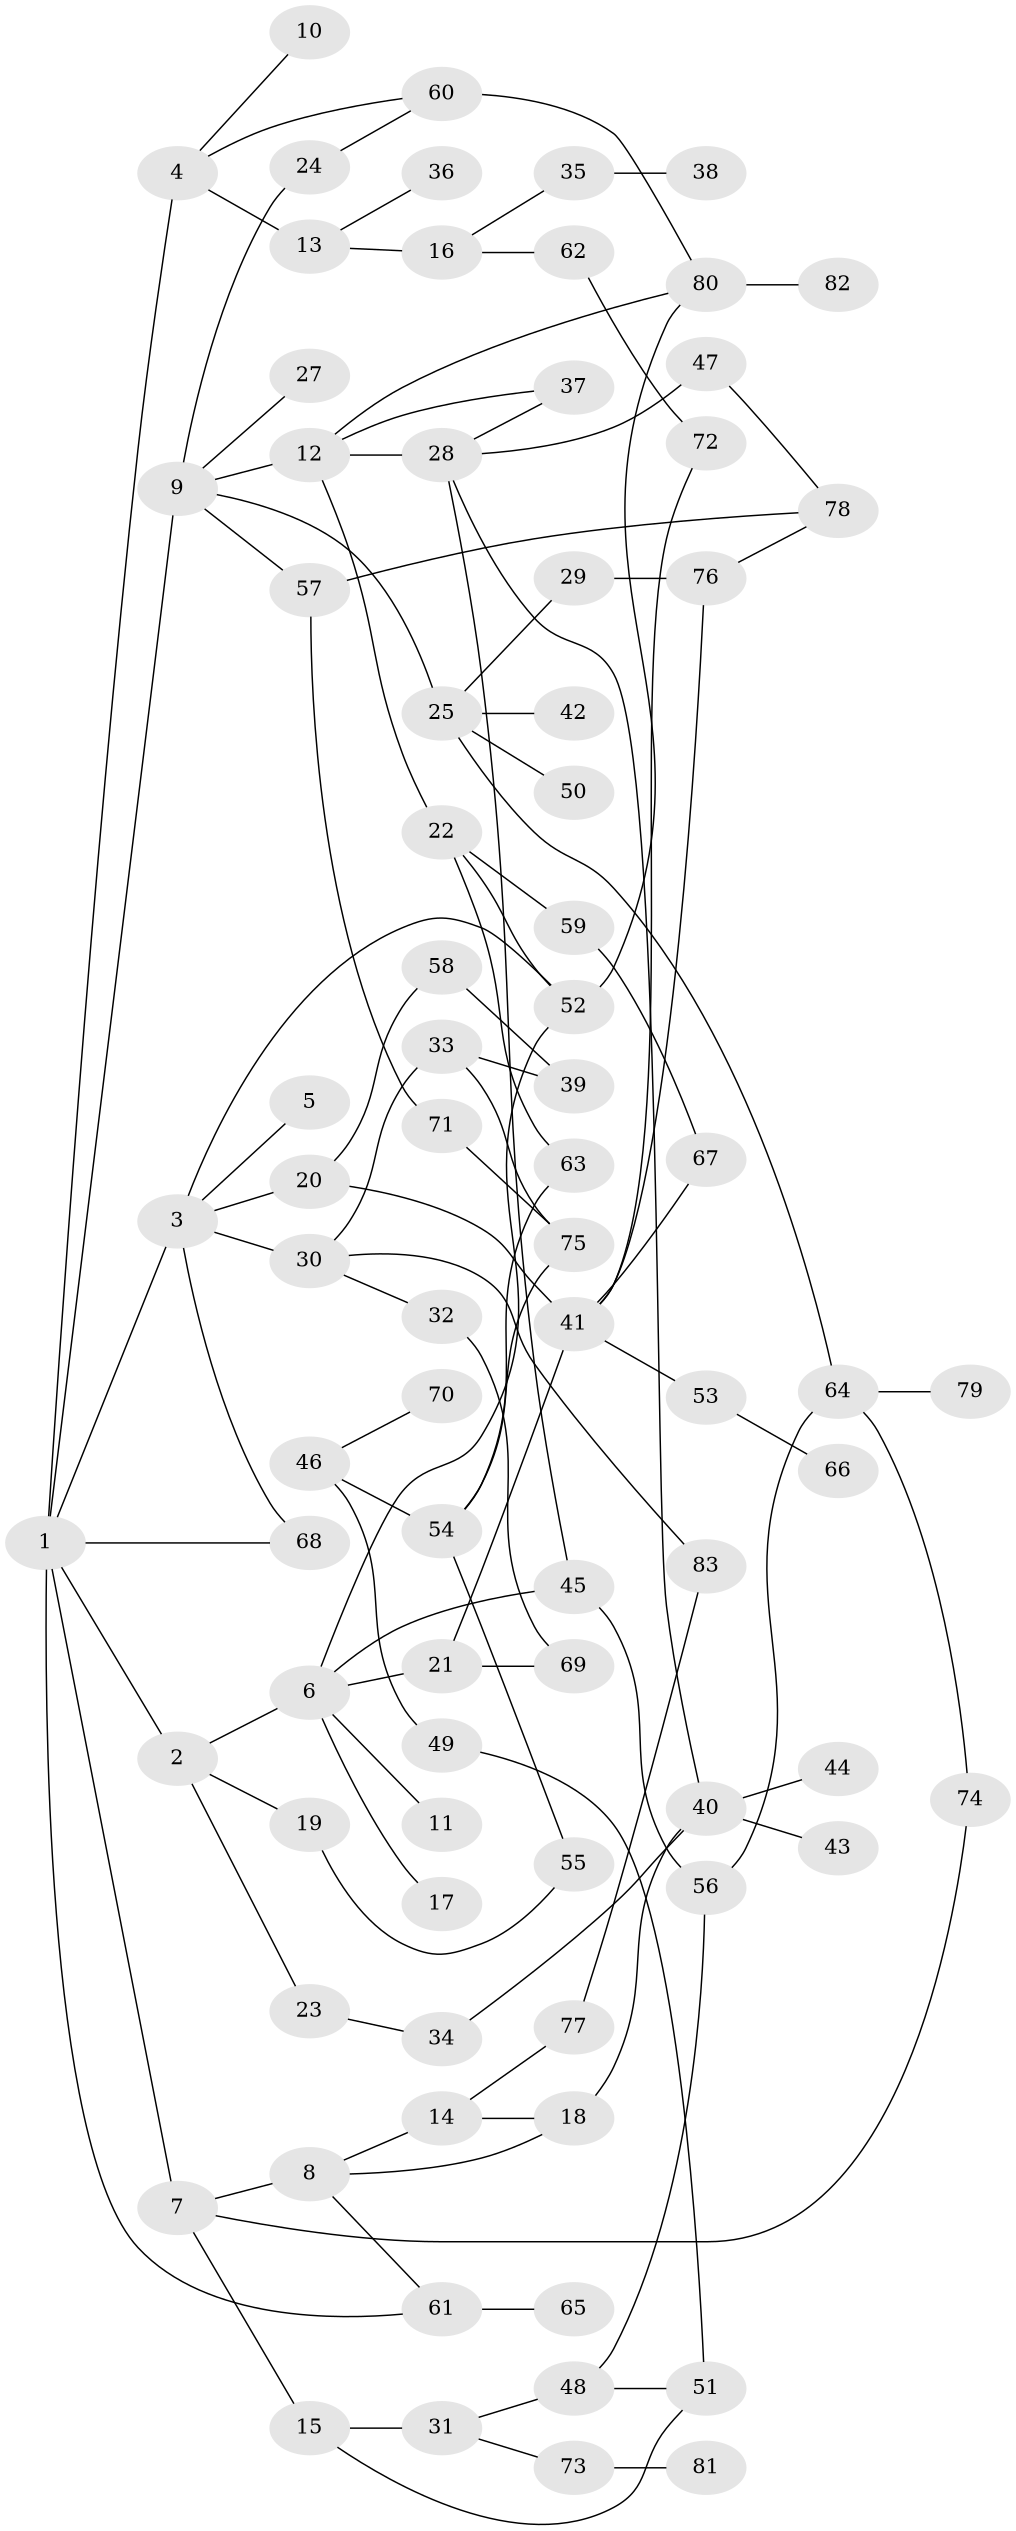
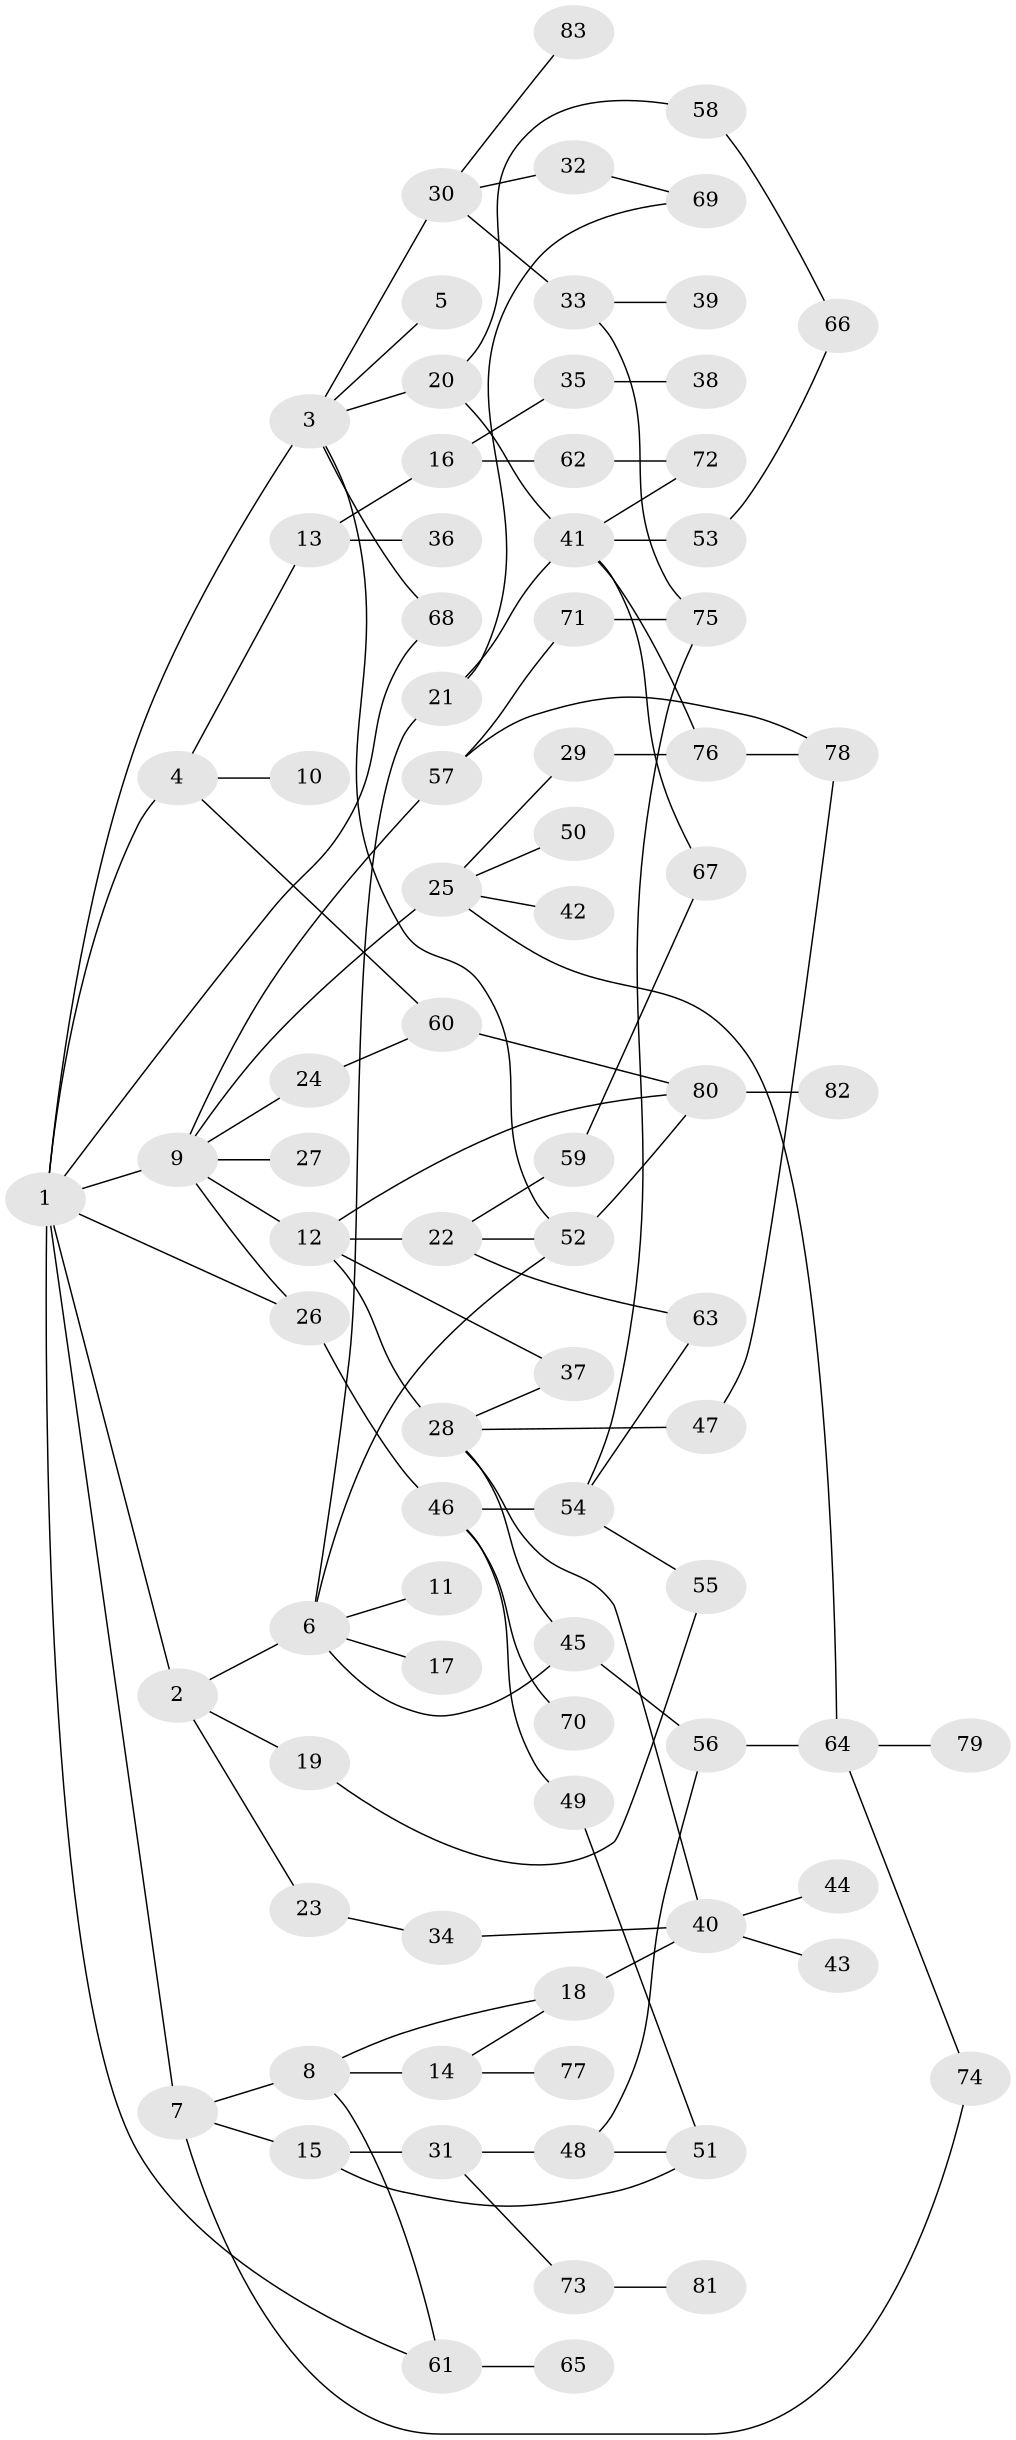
(518, 1037) -> (779, 216)
none -> (310, 1318)
(638, 1818) -> none
